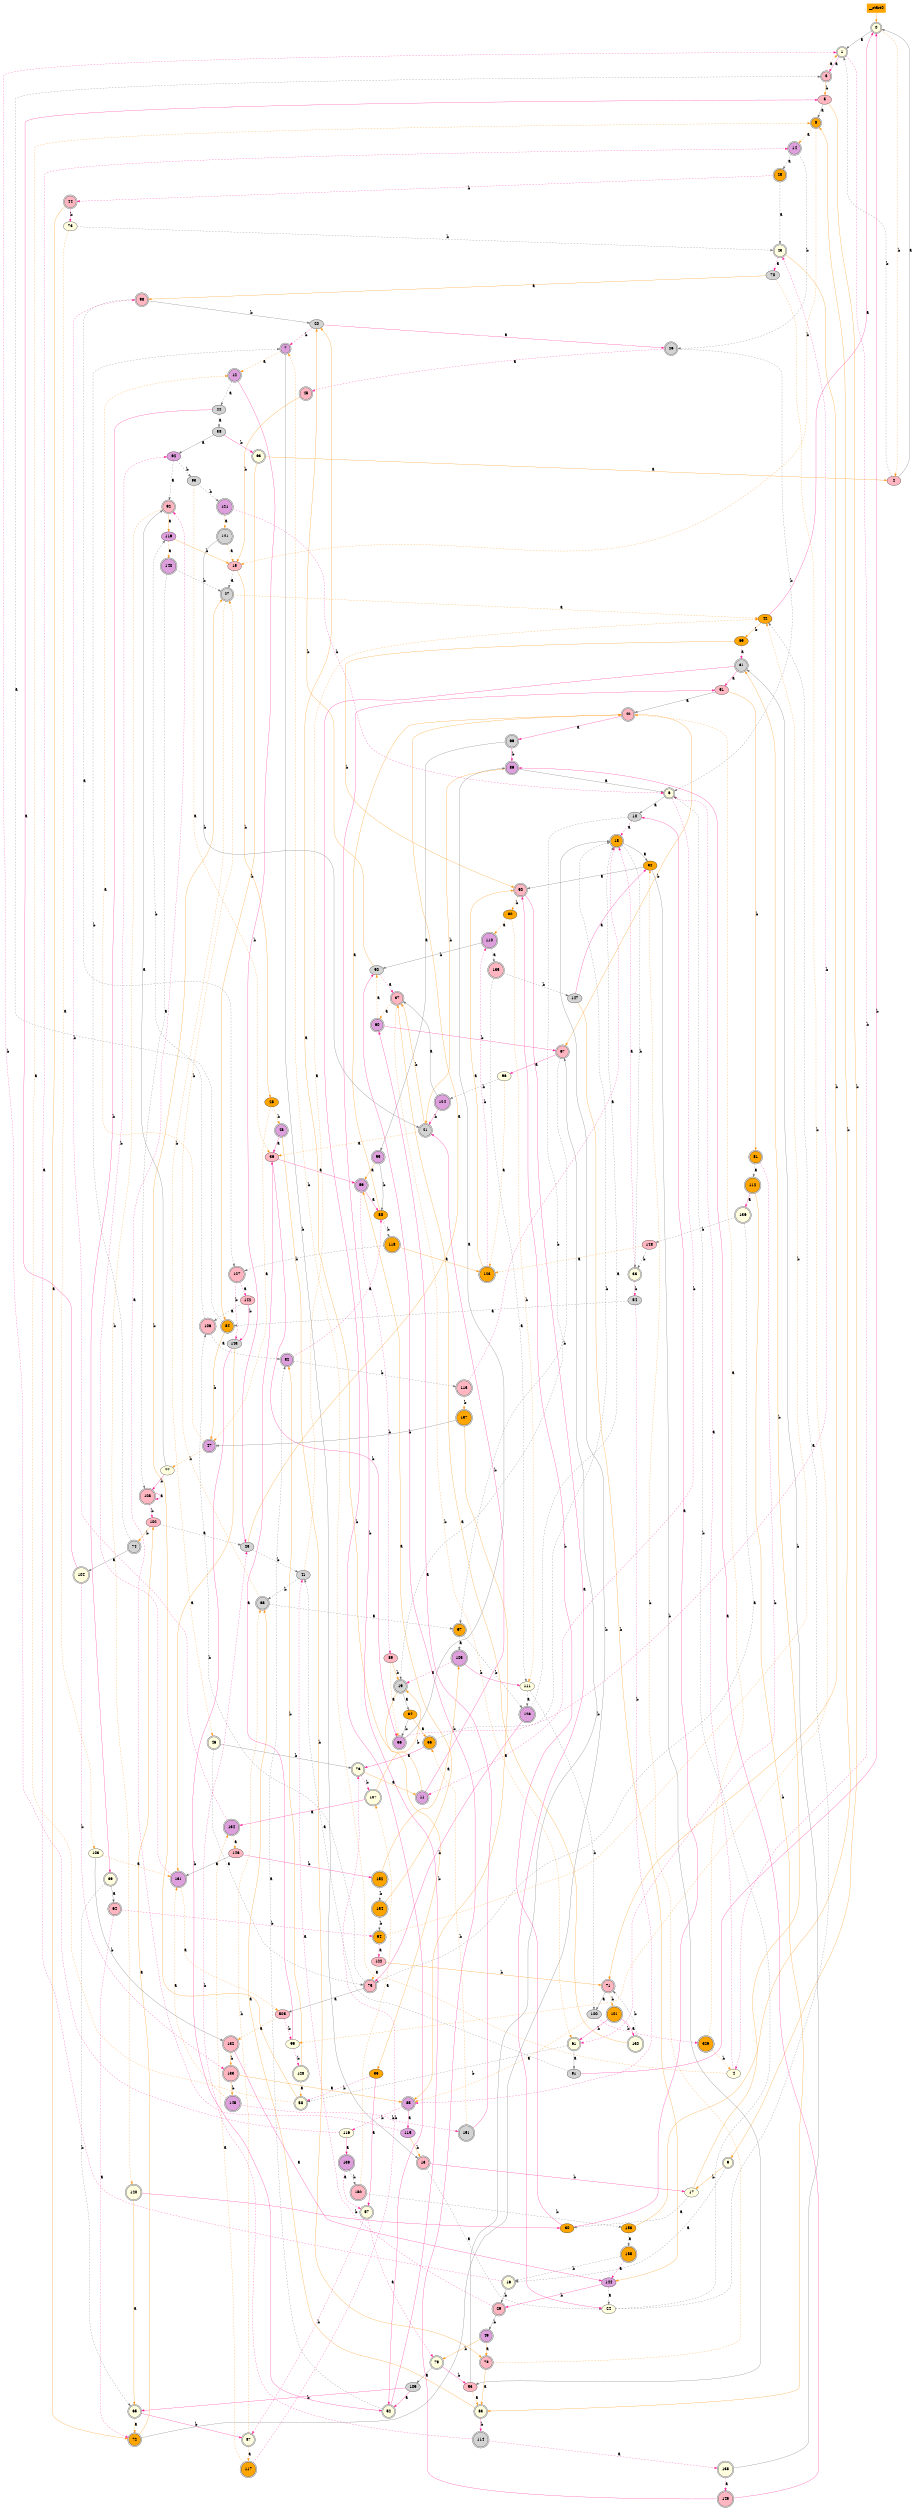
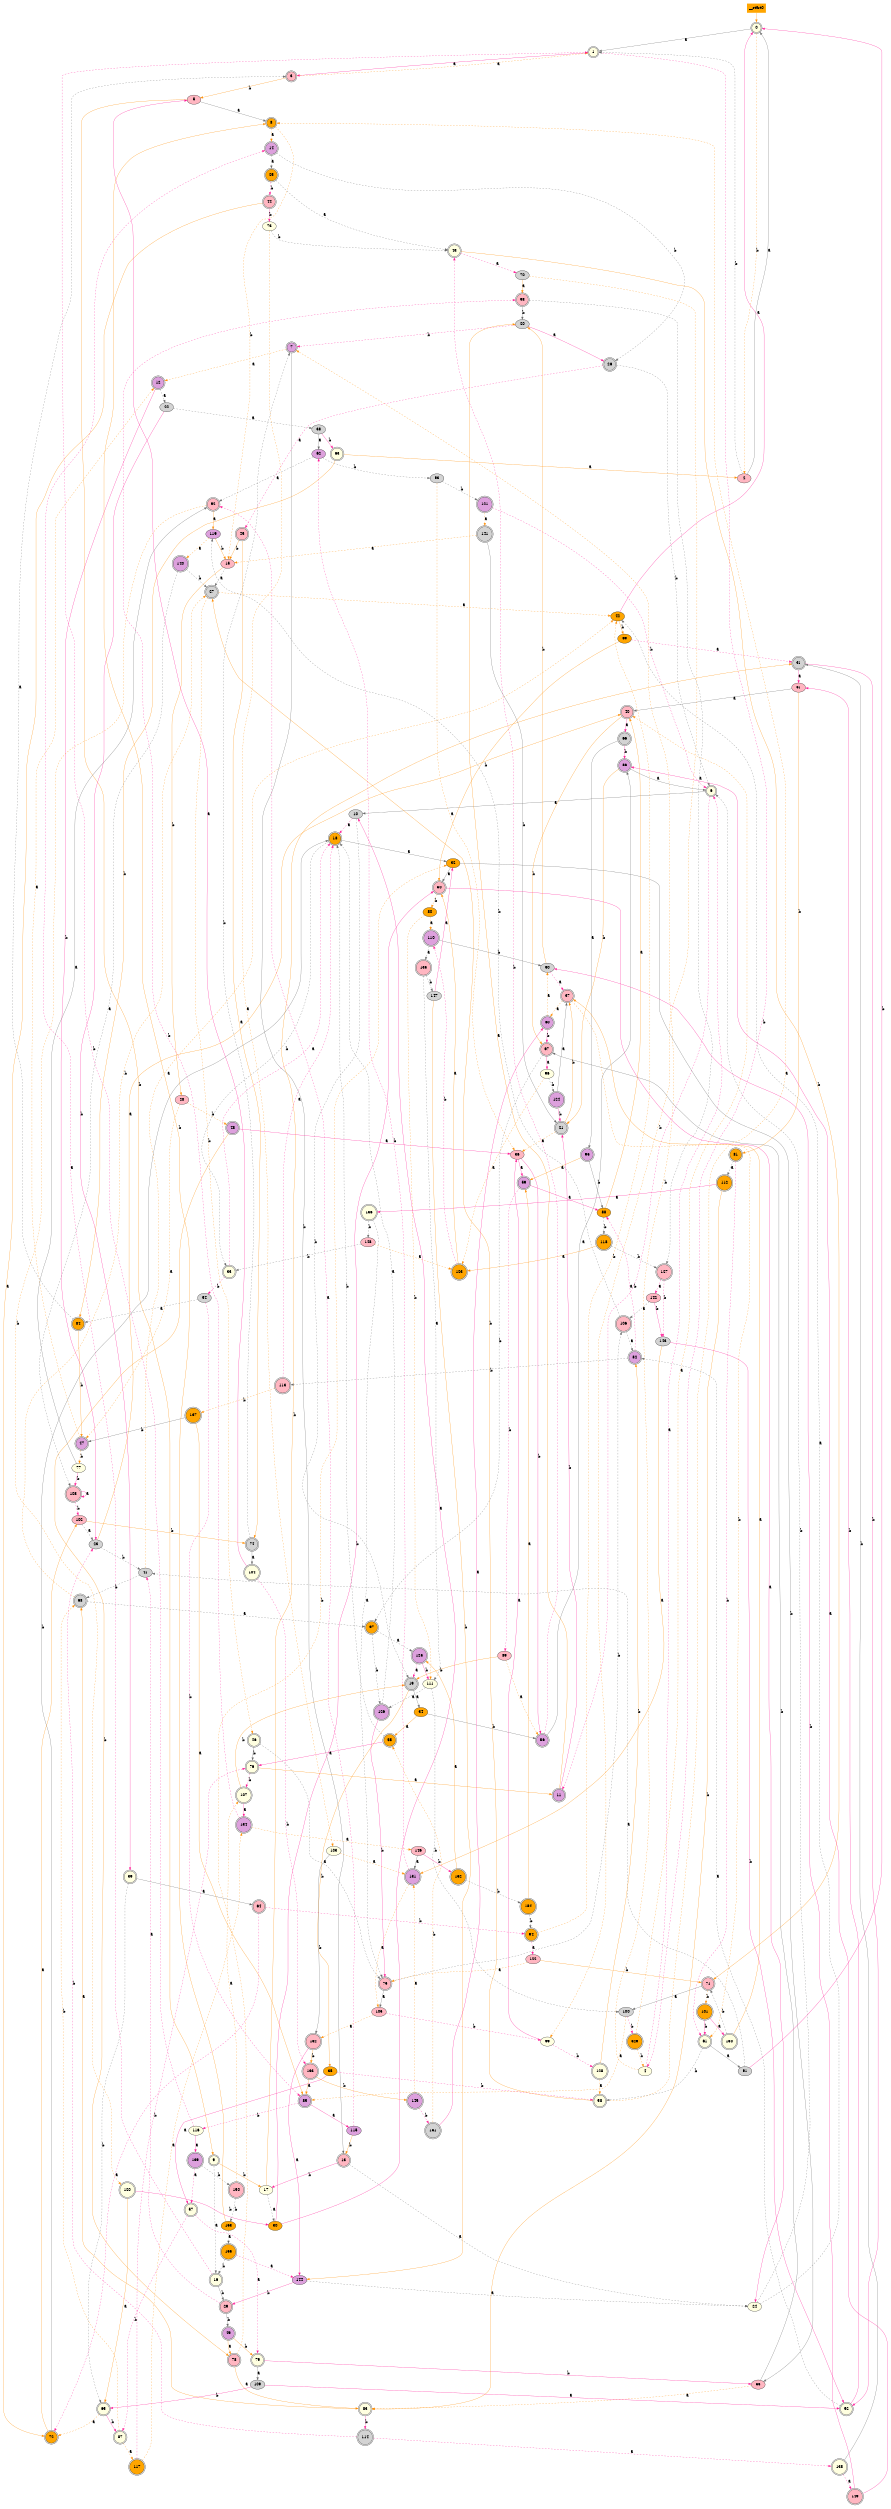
none -> (242, 1039)
(272, 1102) -> (182, 1100)
(282, 2014) -> (379, 2012)
